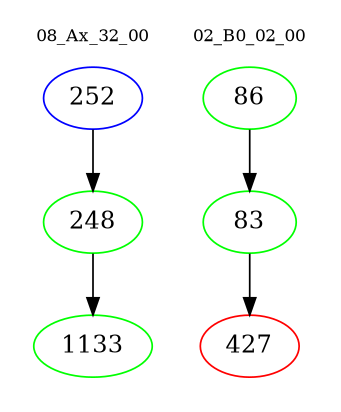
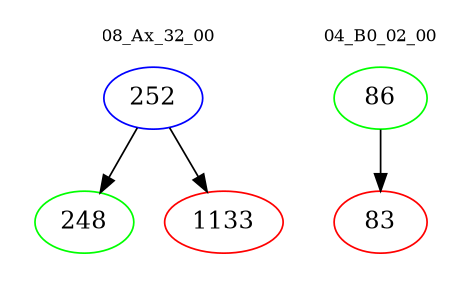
(250, 37) -> (381, 37)
(250, 222) -> (381, 222)
(93, 276) -> (184, 152)
(93, 346) -> (224, 222)
(250, 346) -> none
